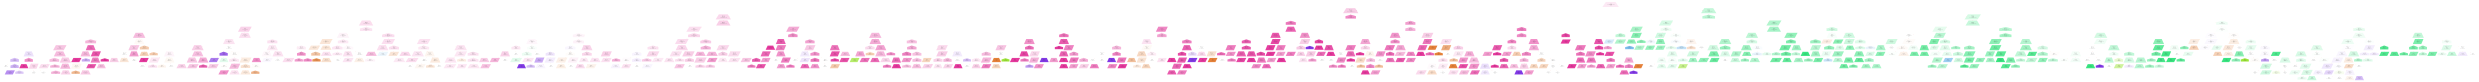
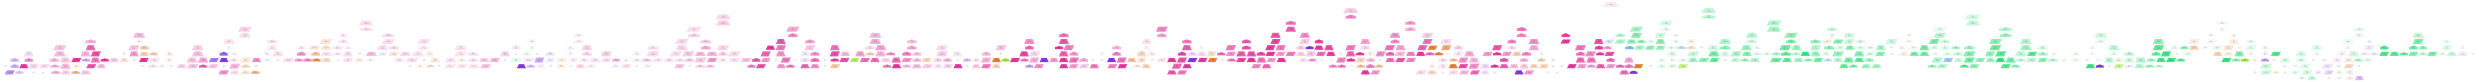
(224, 60) -> (224, 60)
